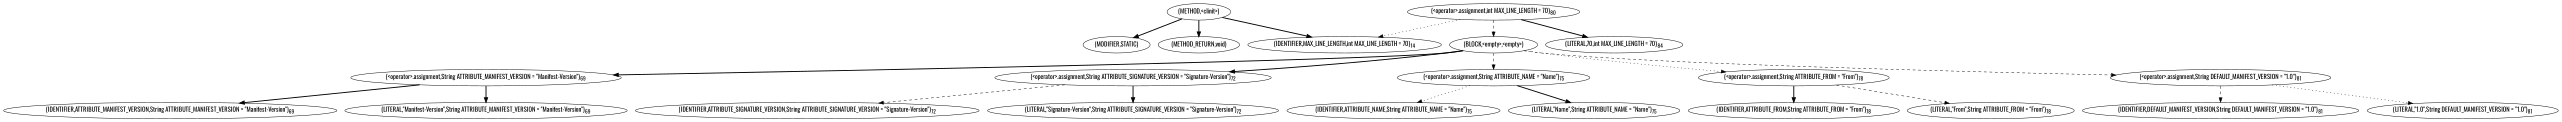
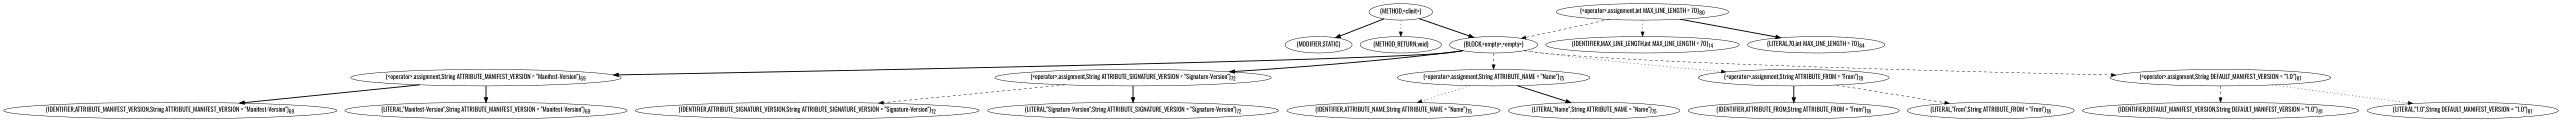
(1199, 26) -> (1401, 26)
(1265, 27) -> (1444, 27)
